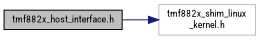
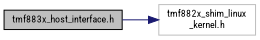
(63, 20) -> (63, 20)
